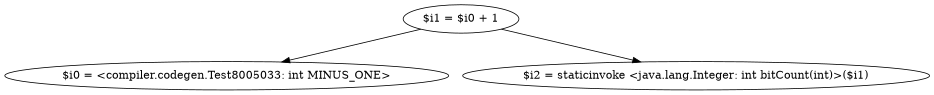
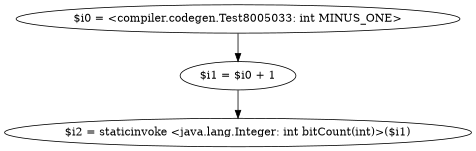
(355, 45) -> (238, 43)
